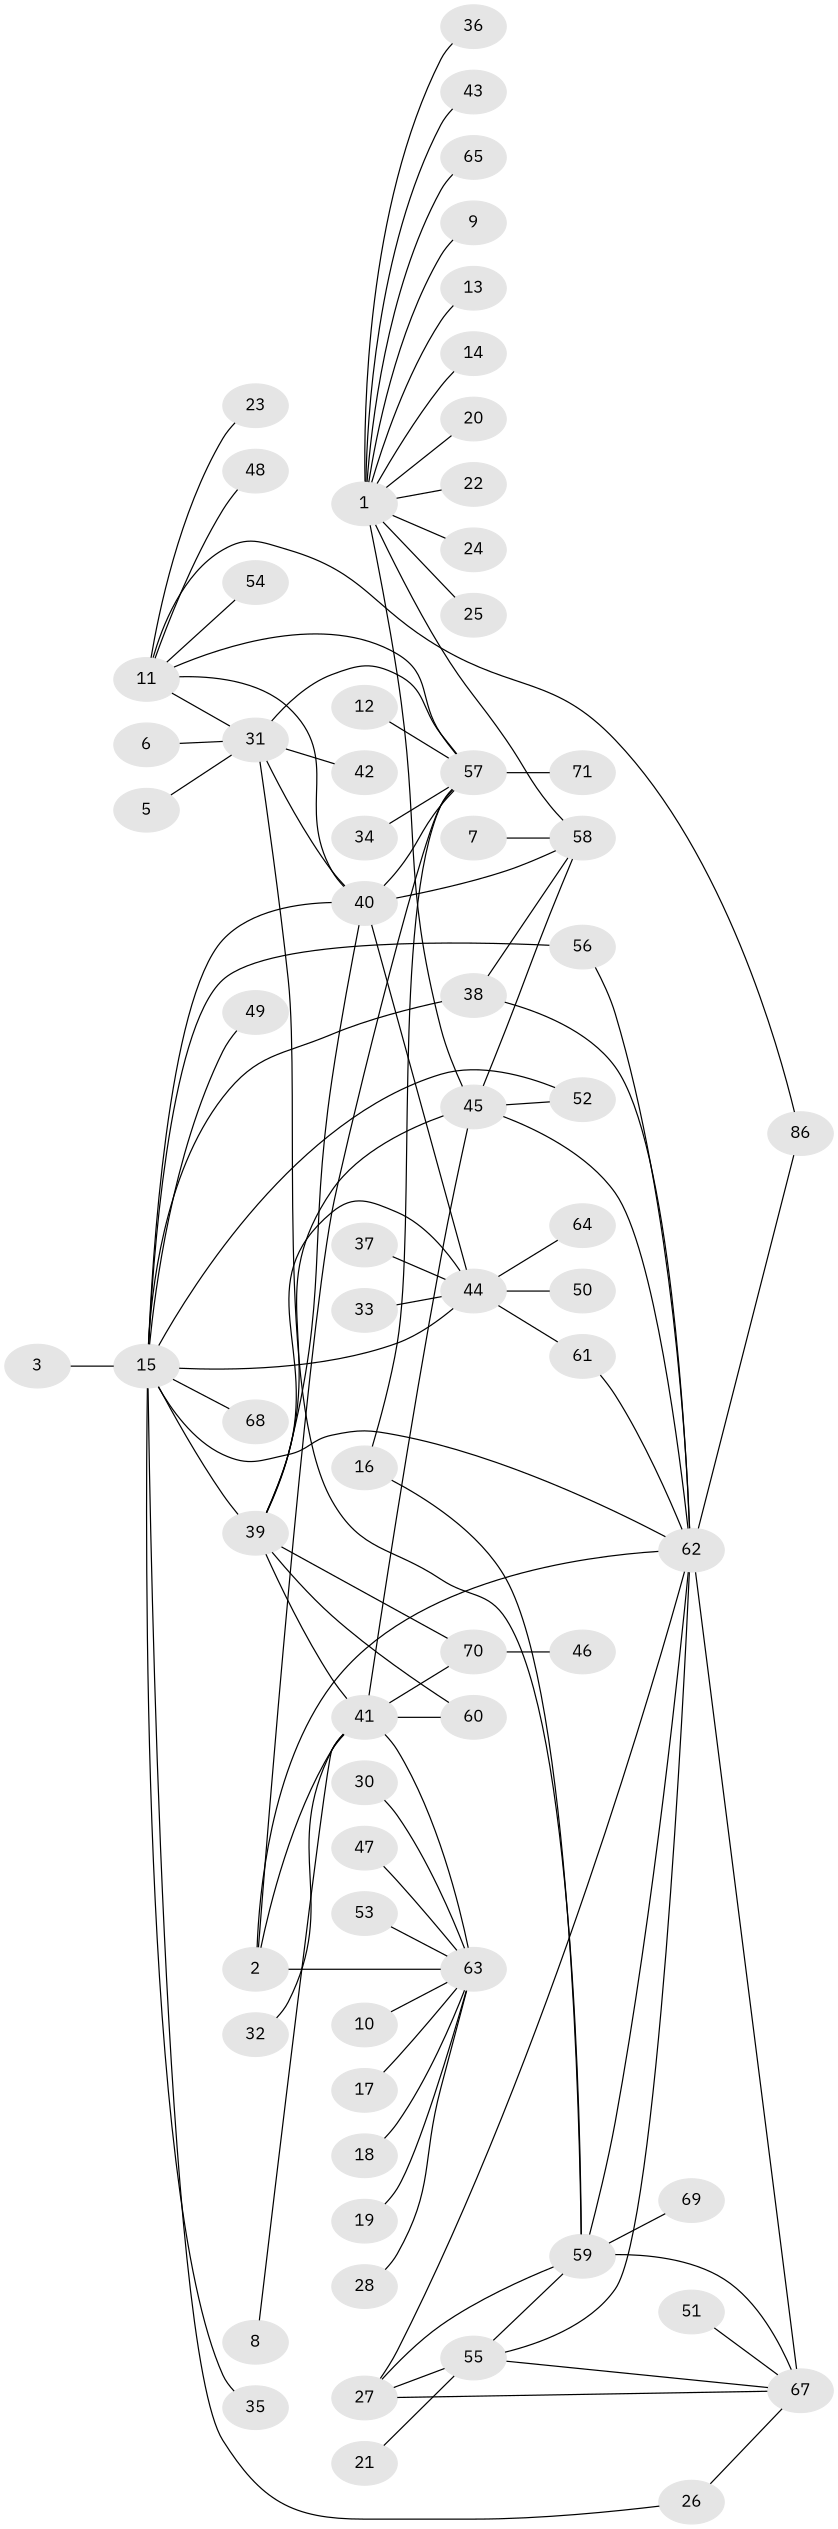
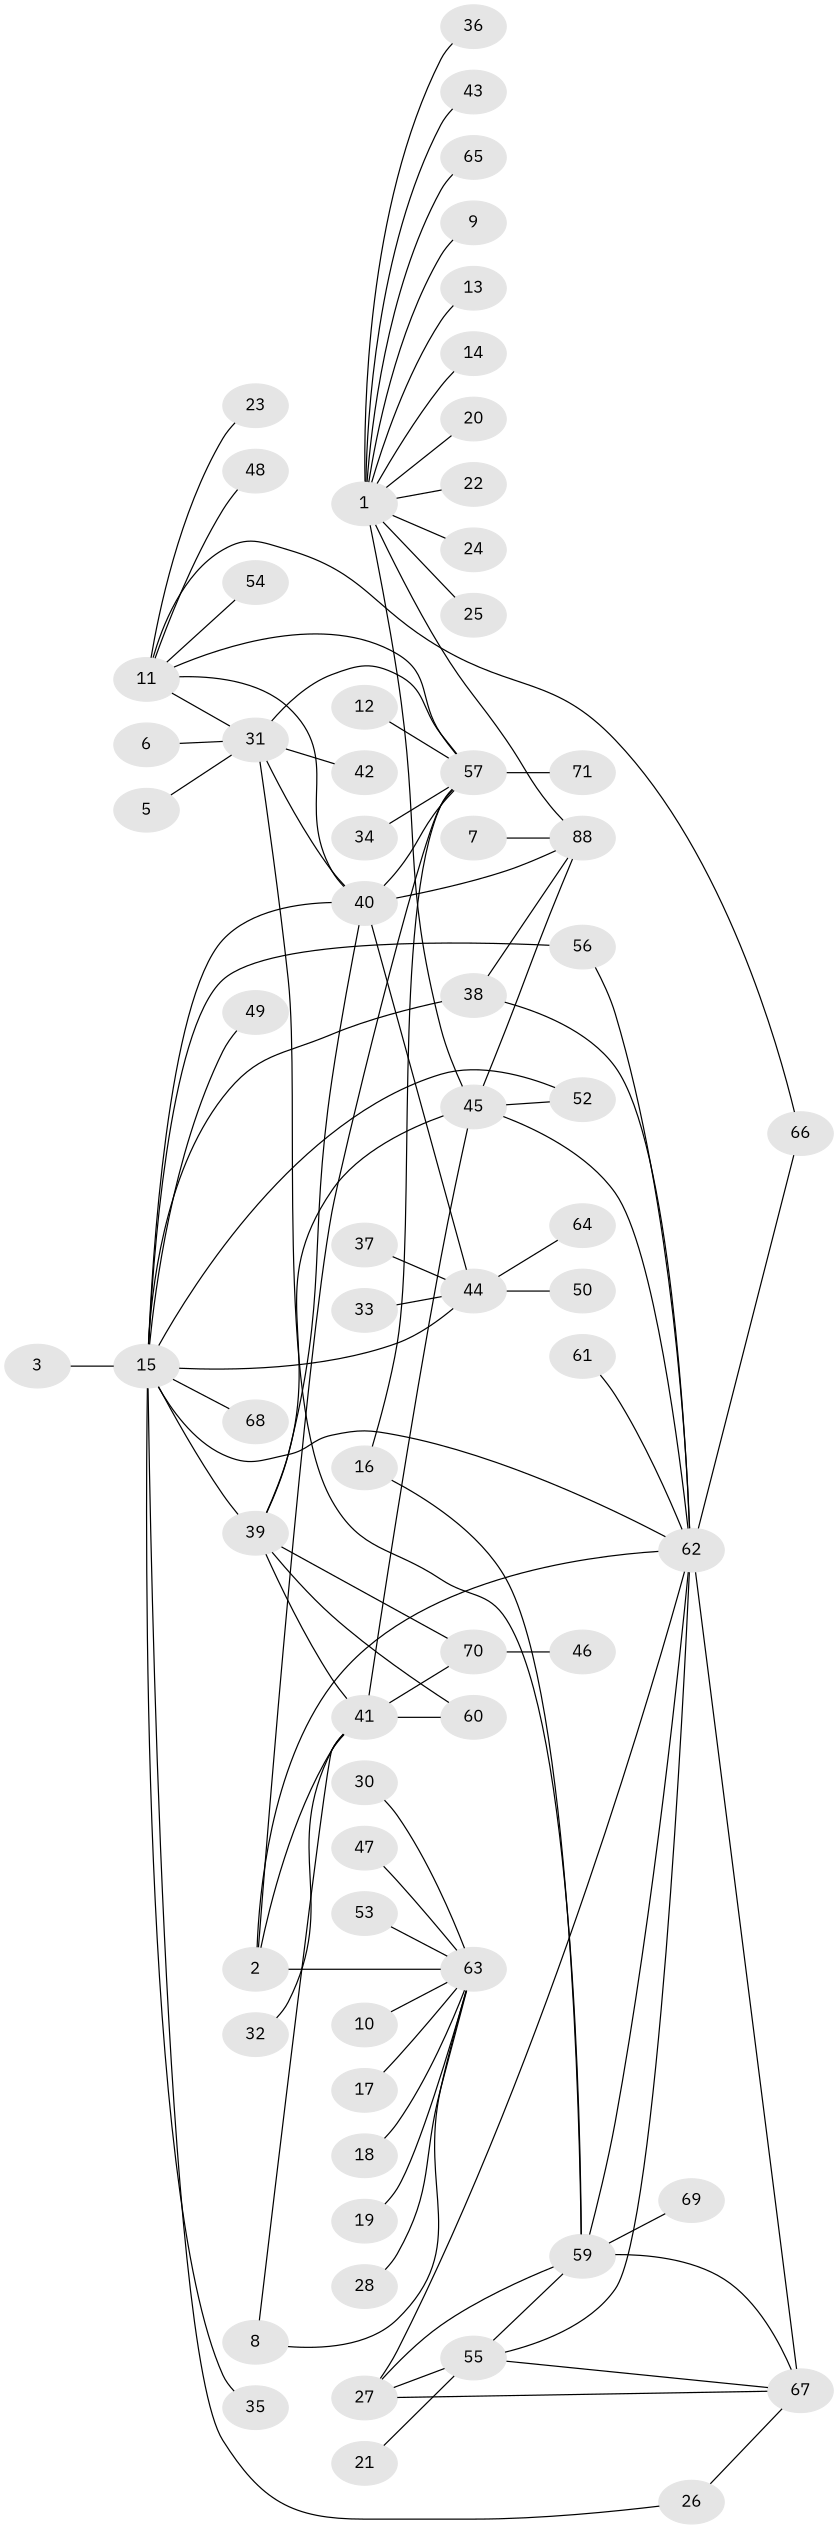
(583, 838) -> (583, 838)
(801, 1134) -> (801, 1134)
(344, 1205) -> none
(528, 1324) -> none
(437, 1837) -> (438, 2217)
(692, 2312) -> none
